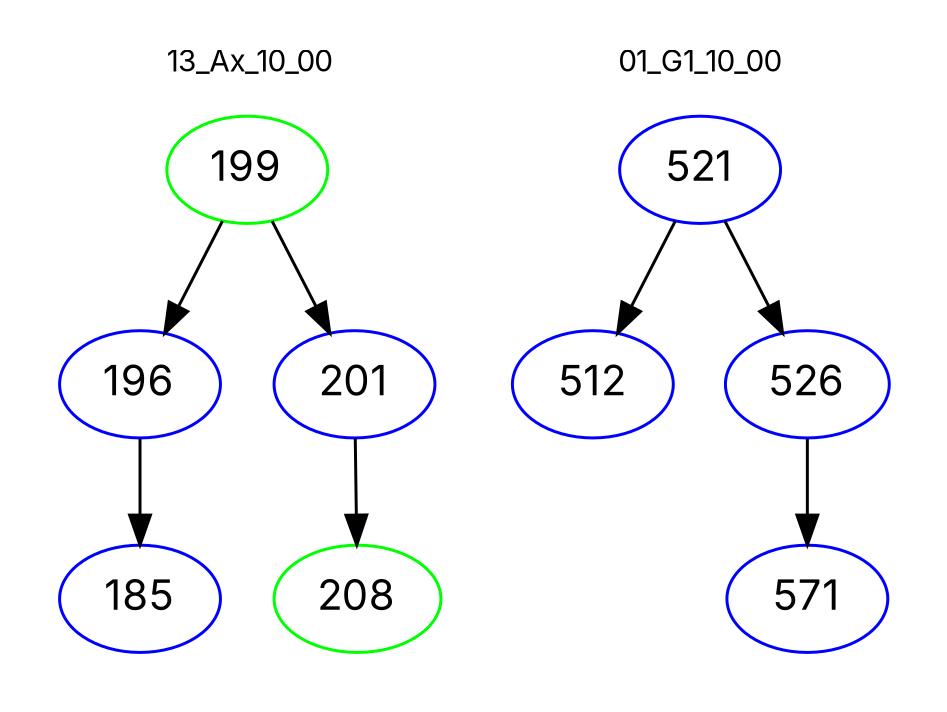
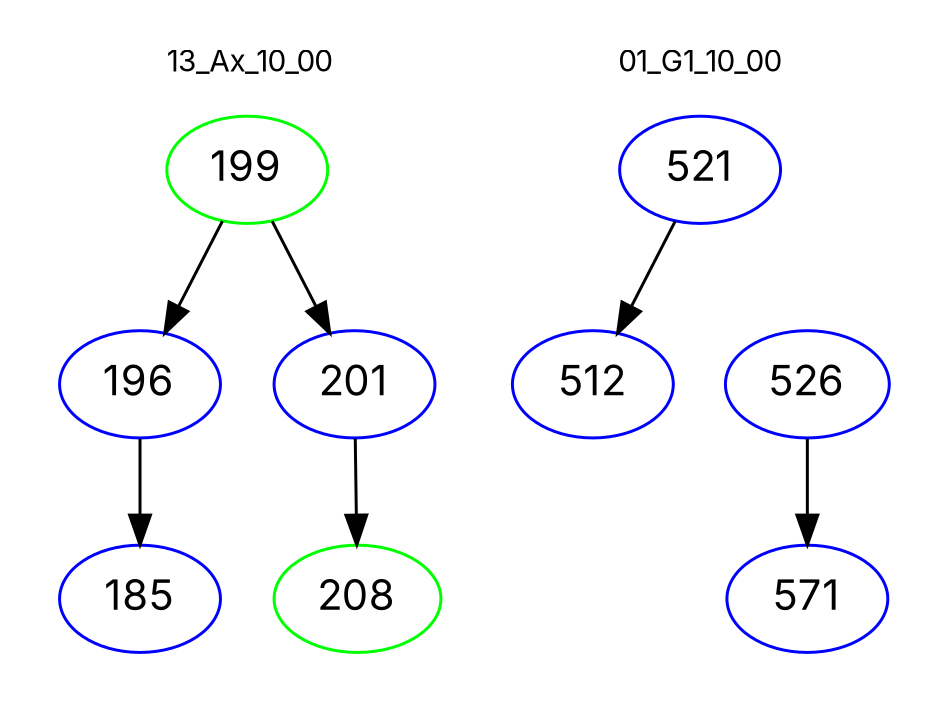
(747, 264) -> none
